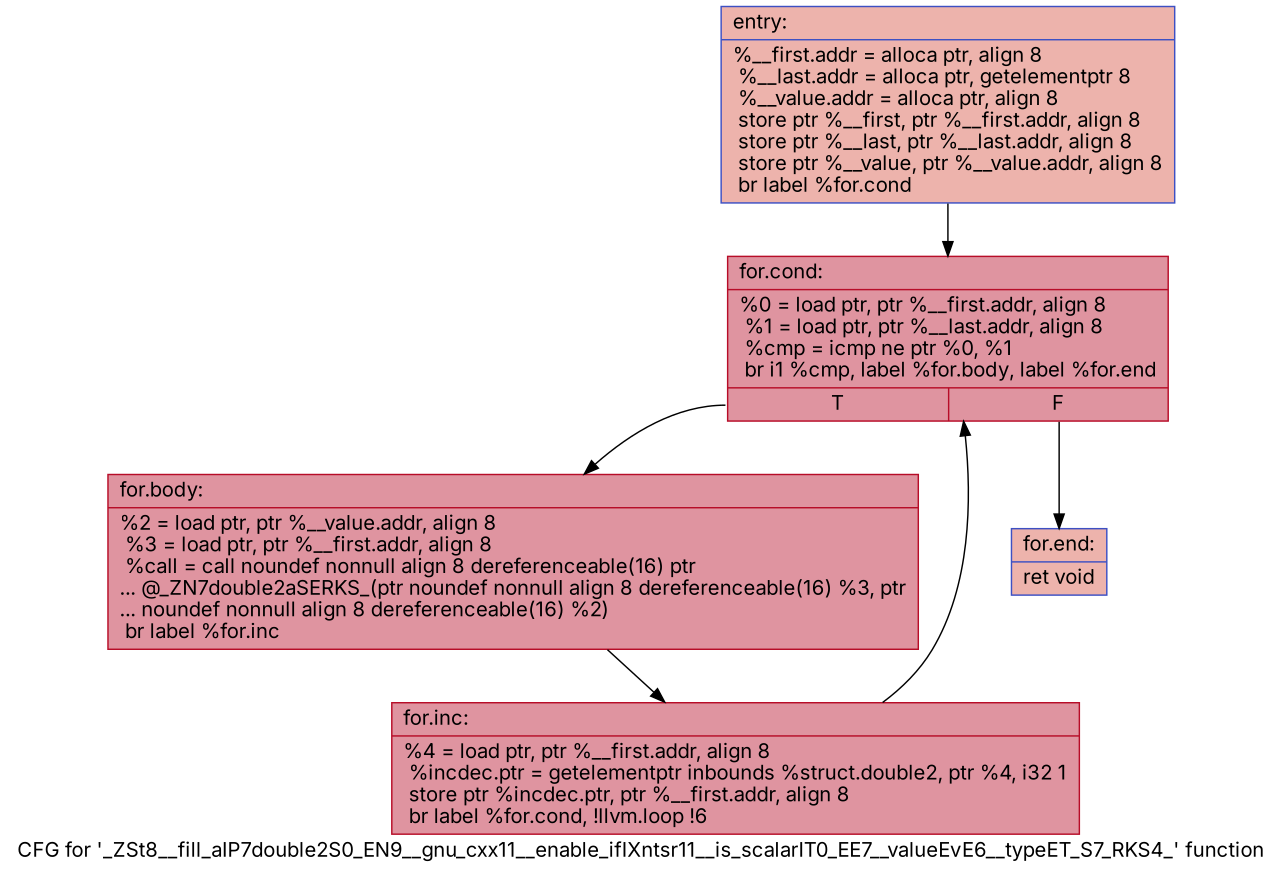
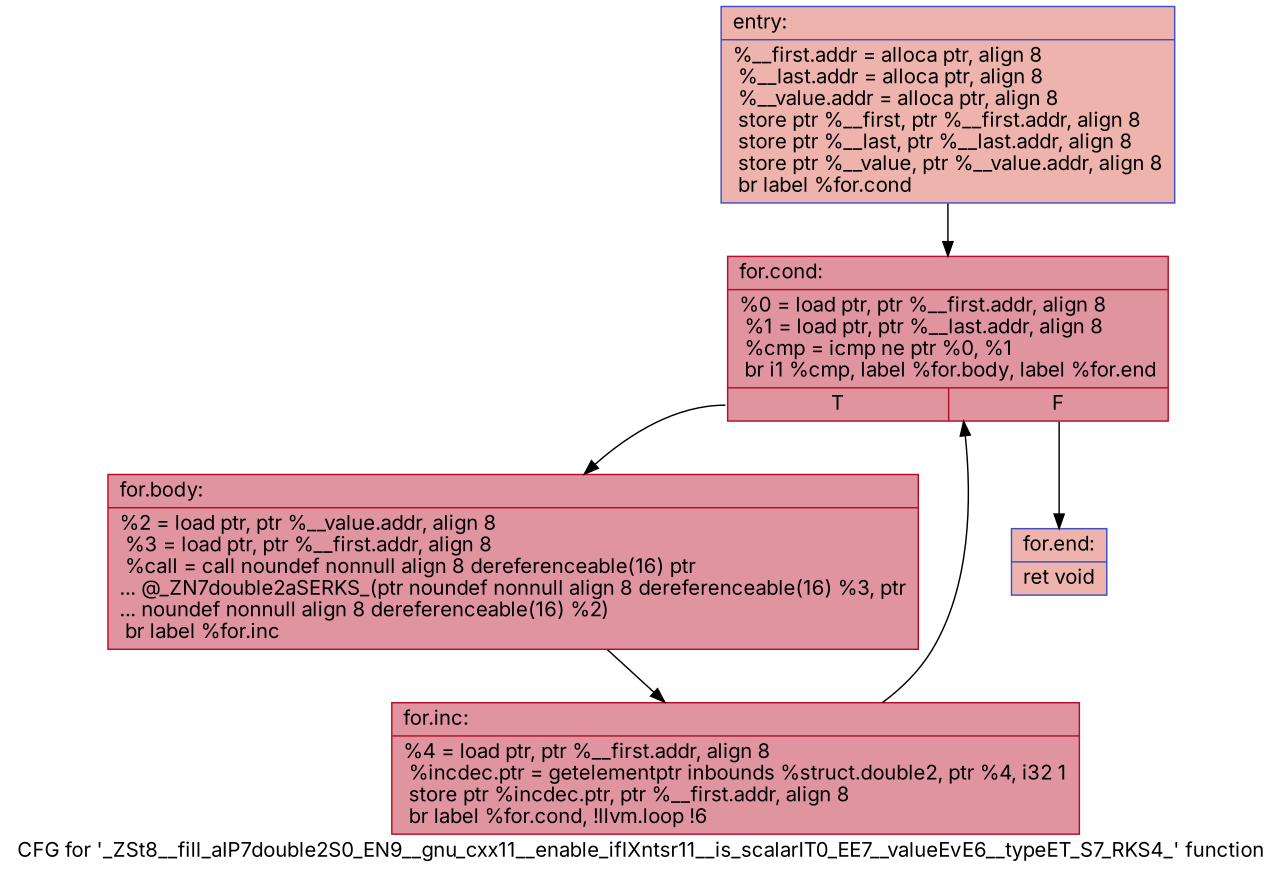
(933, 77) -> (889, 77)
